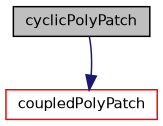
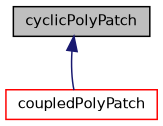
(91, 56) -> (72, 71)
